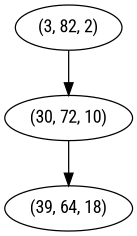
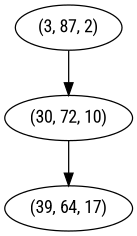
(69, 28) -> (69, 28)
(69, 208) -> (69, 208)
